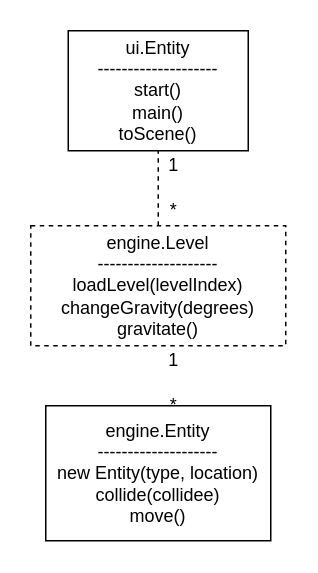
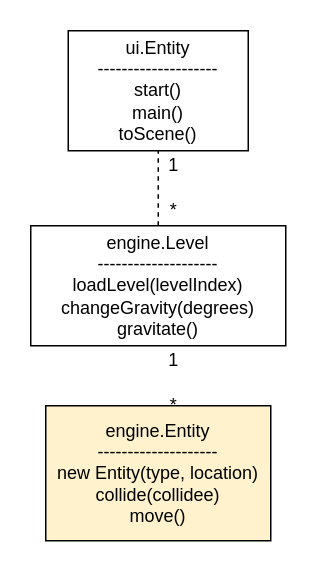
(158, 286) -> (158, 286)
(158, 473) -> (158, 473)
